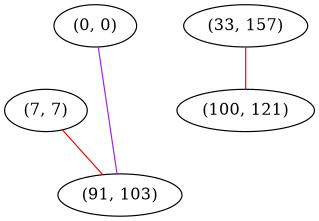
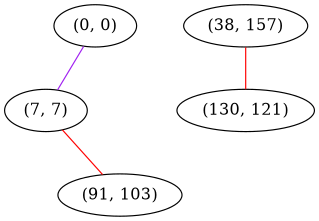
(246, 26) -> (246, 26)
(108, 110) -> (71, 68)
(246, 110) -> (246, 110)
